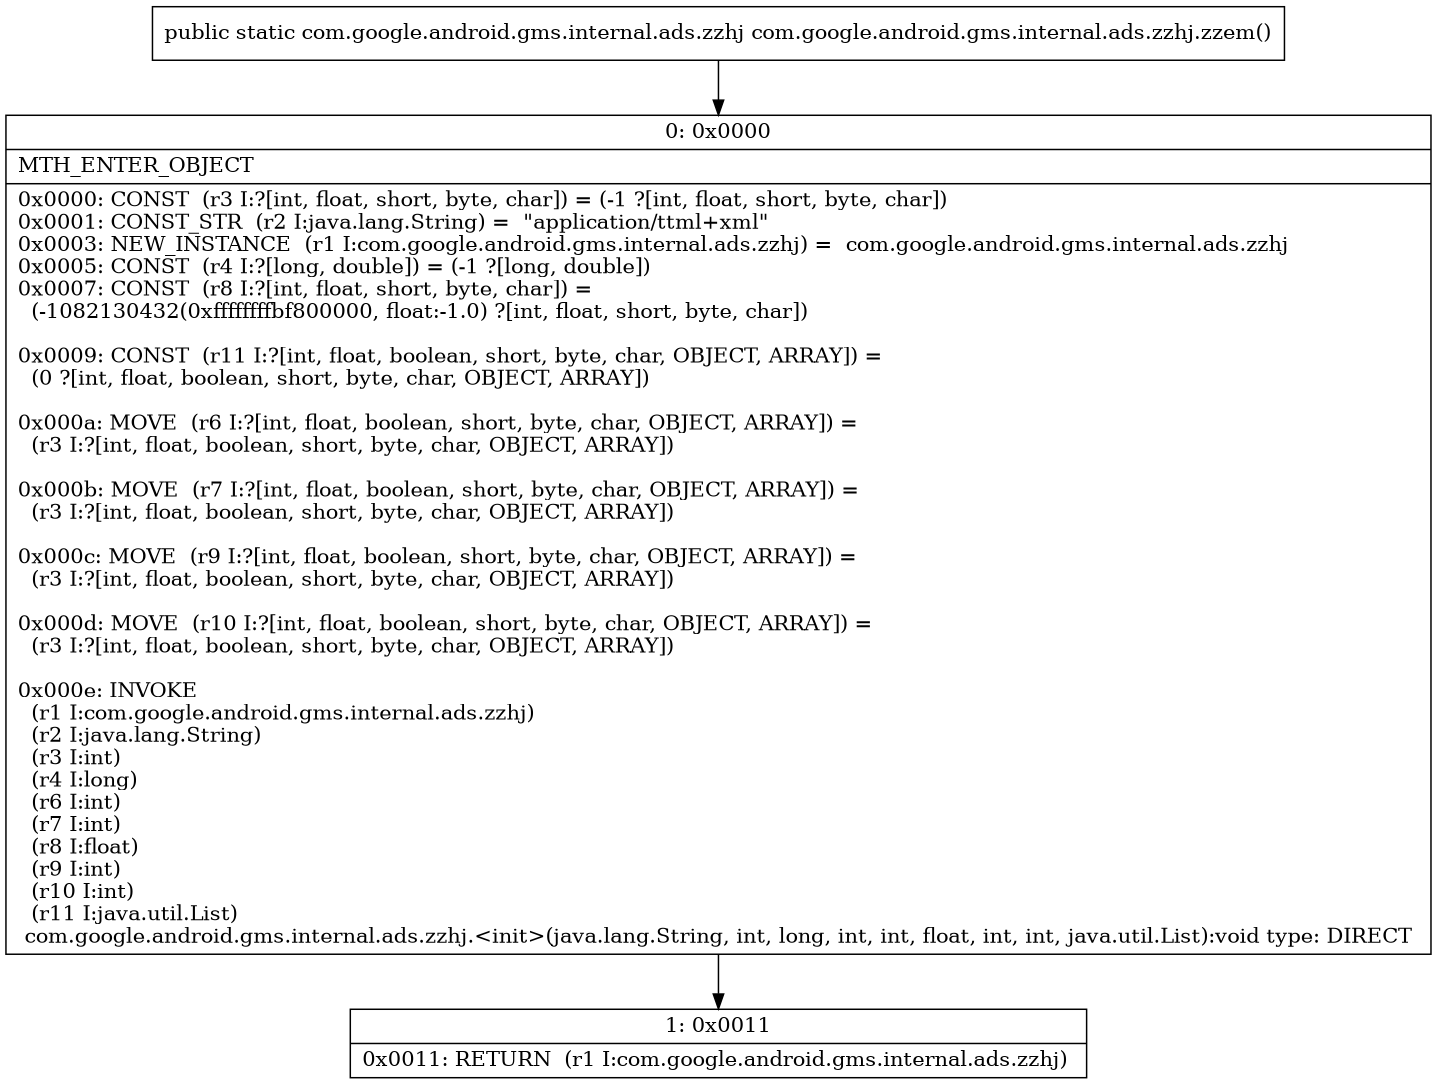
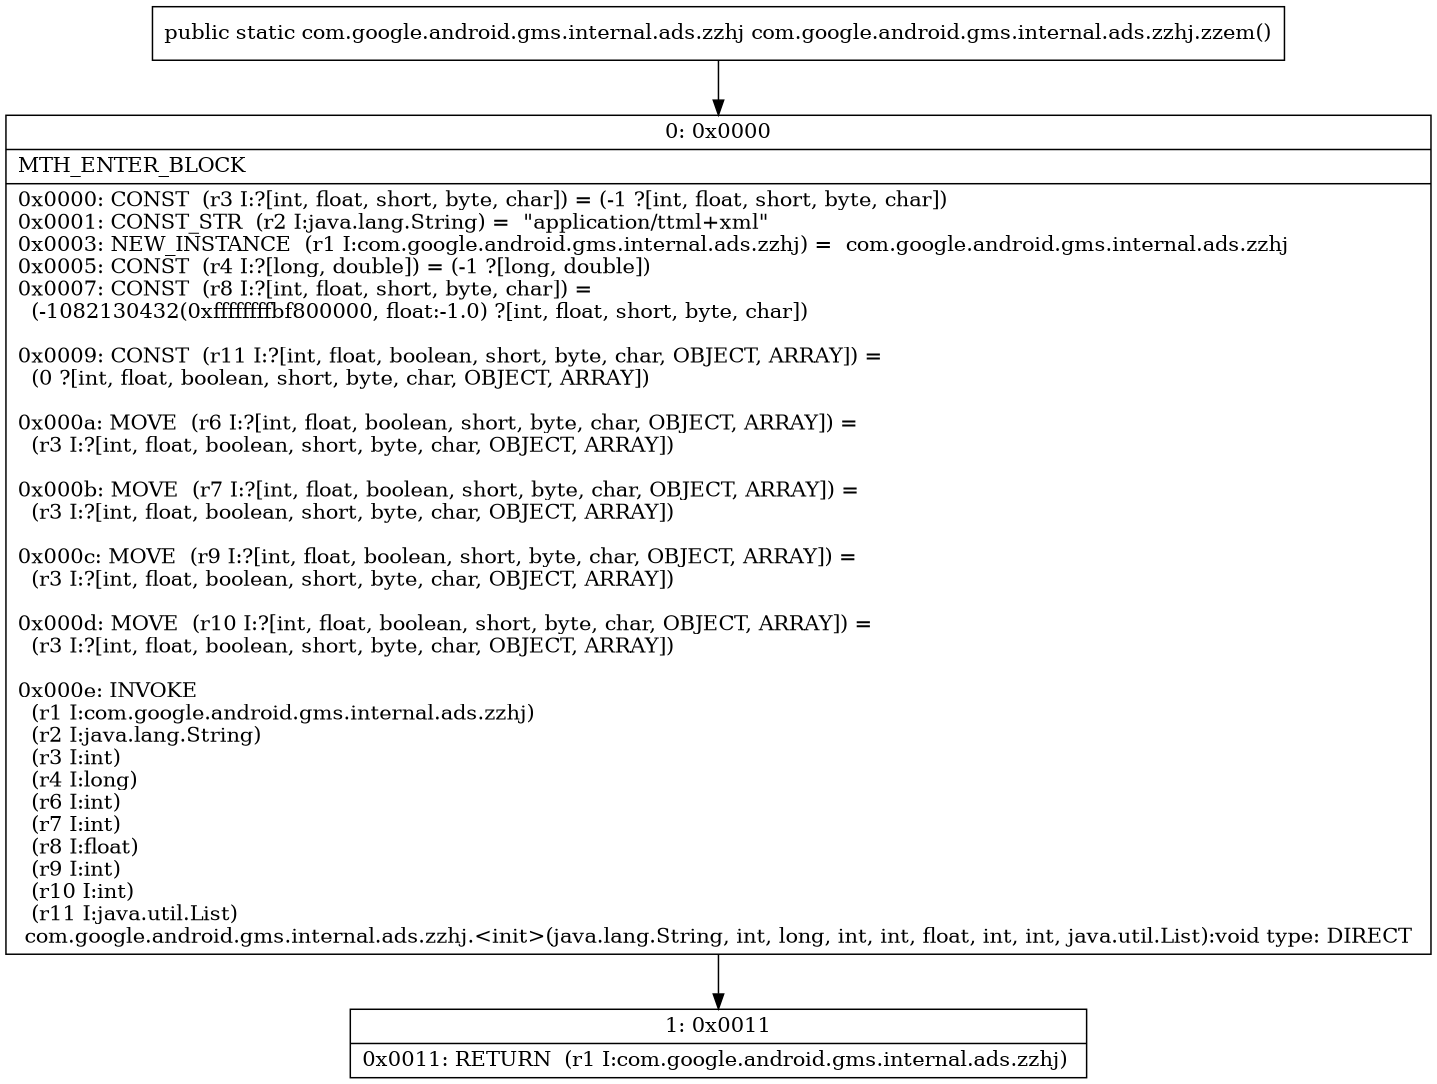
(136, 166) -> (132, 166)
